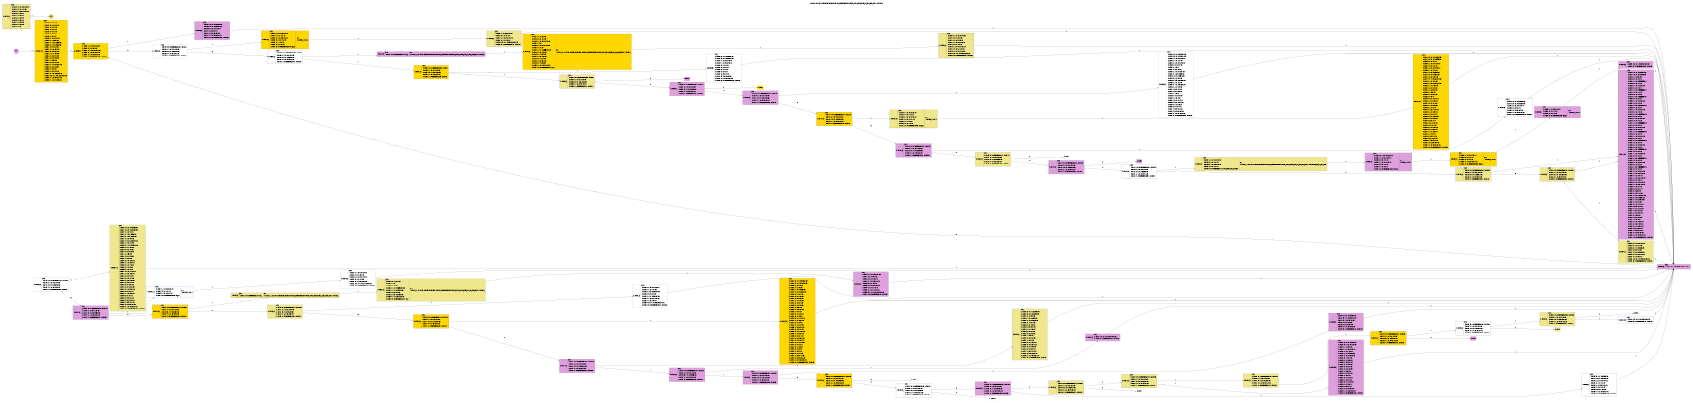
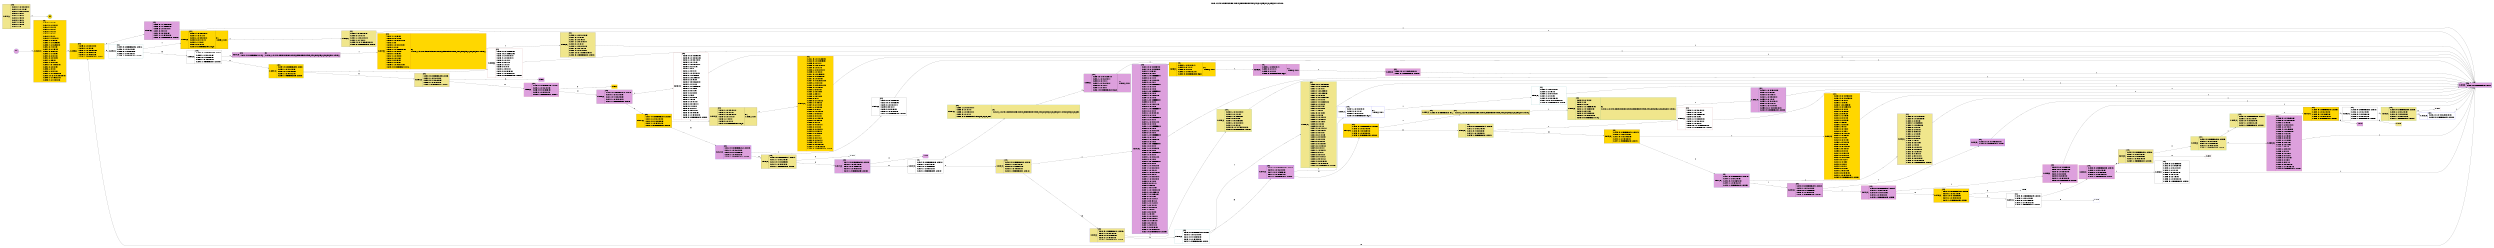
(1596, 167) -> (1149, 238)
